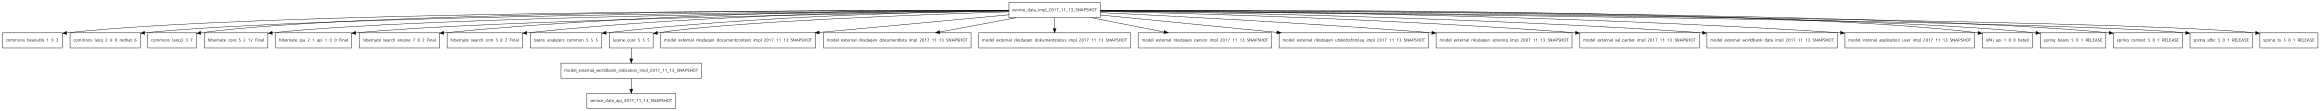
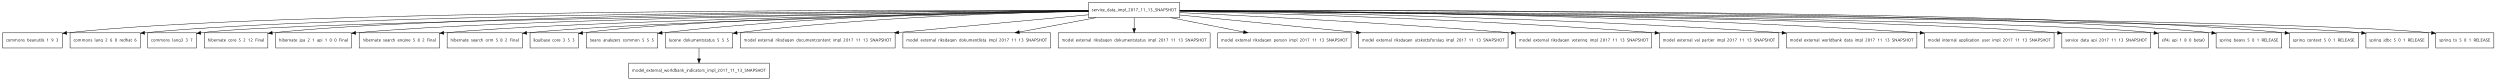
(399, 40) -> (399, 40)
none -> (554, 40)
(631, 40) -> (699, 40)
(1504, 40) -> (1584, 40)
(631, 84) -> (1619, 17)
